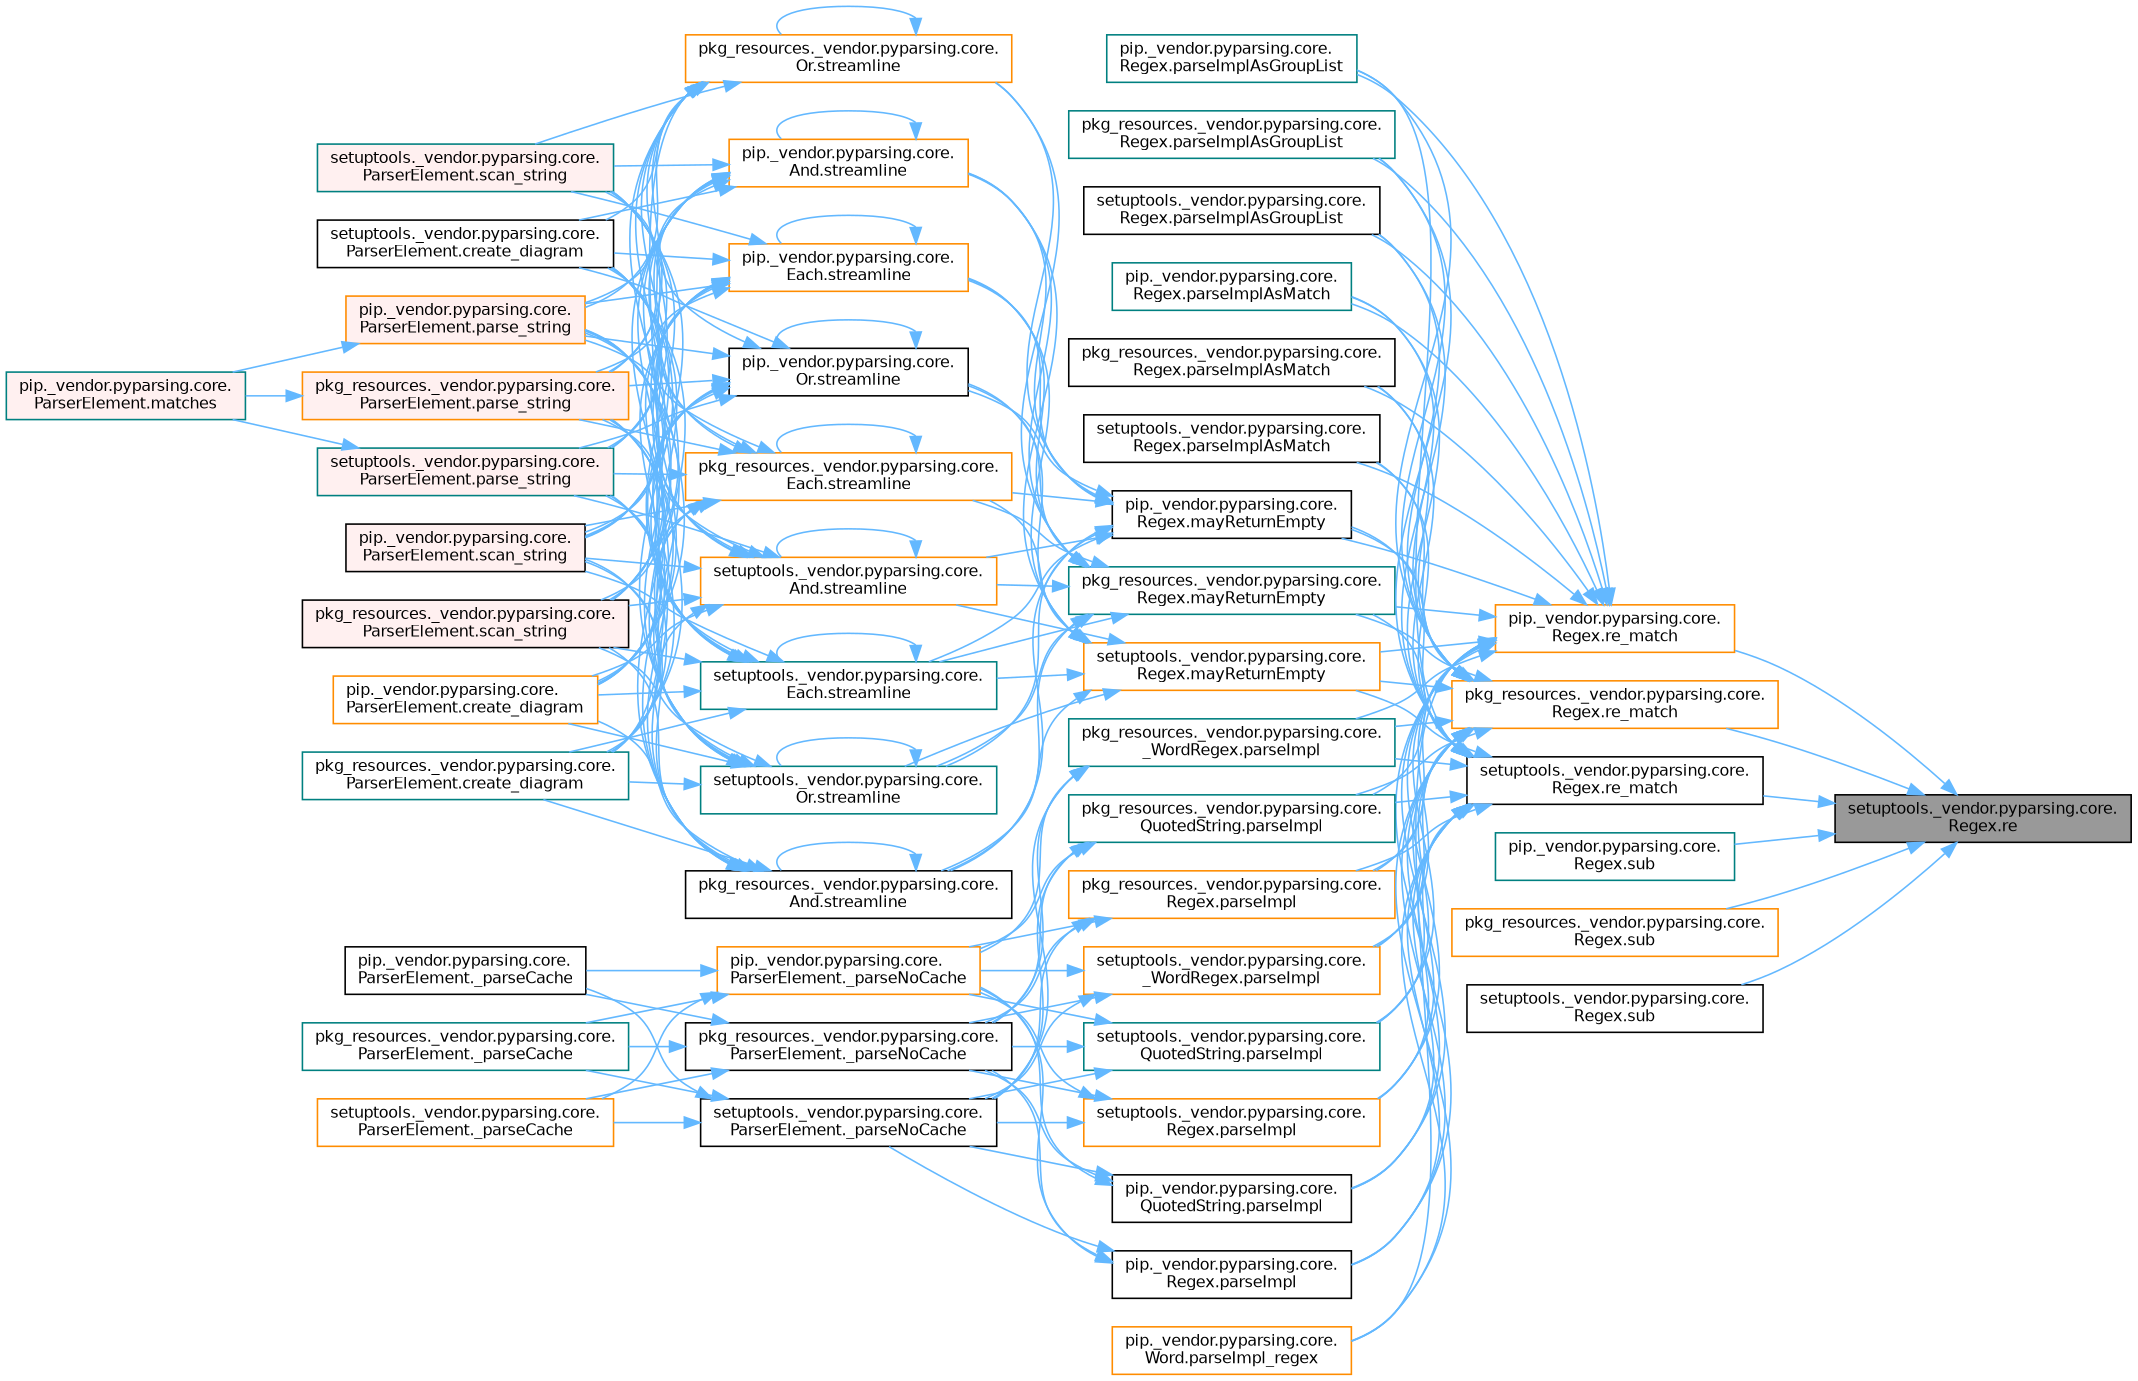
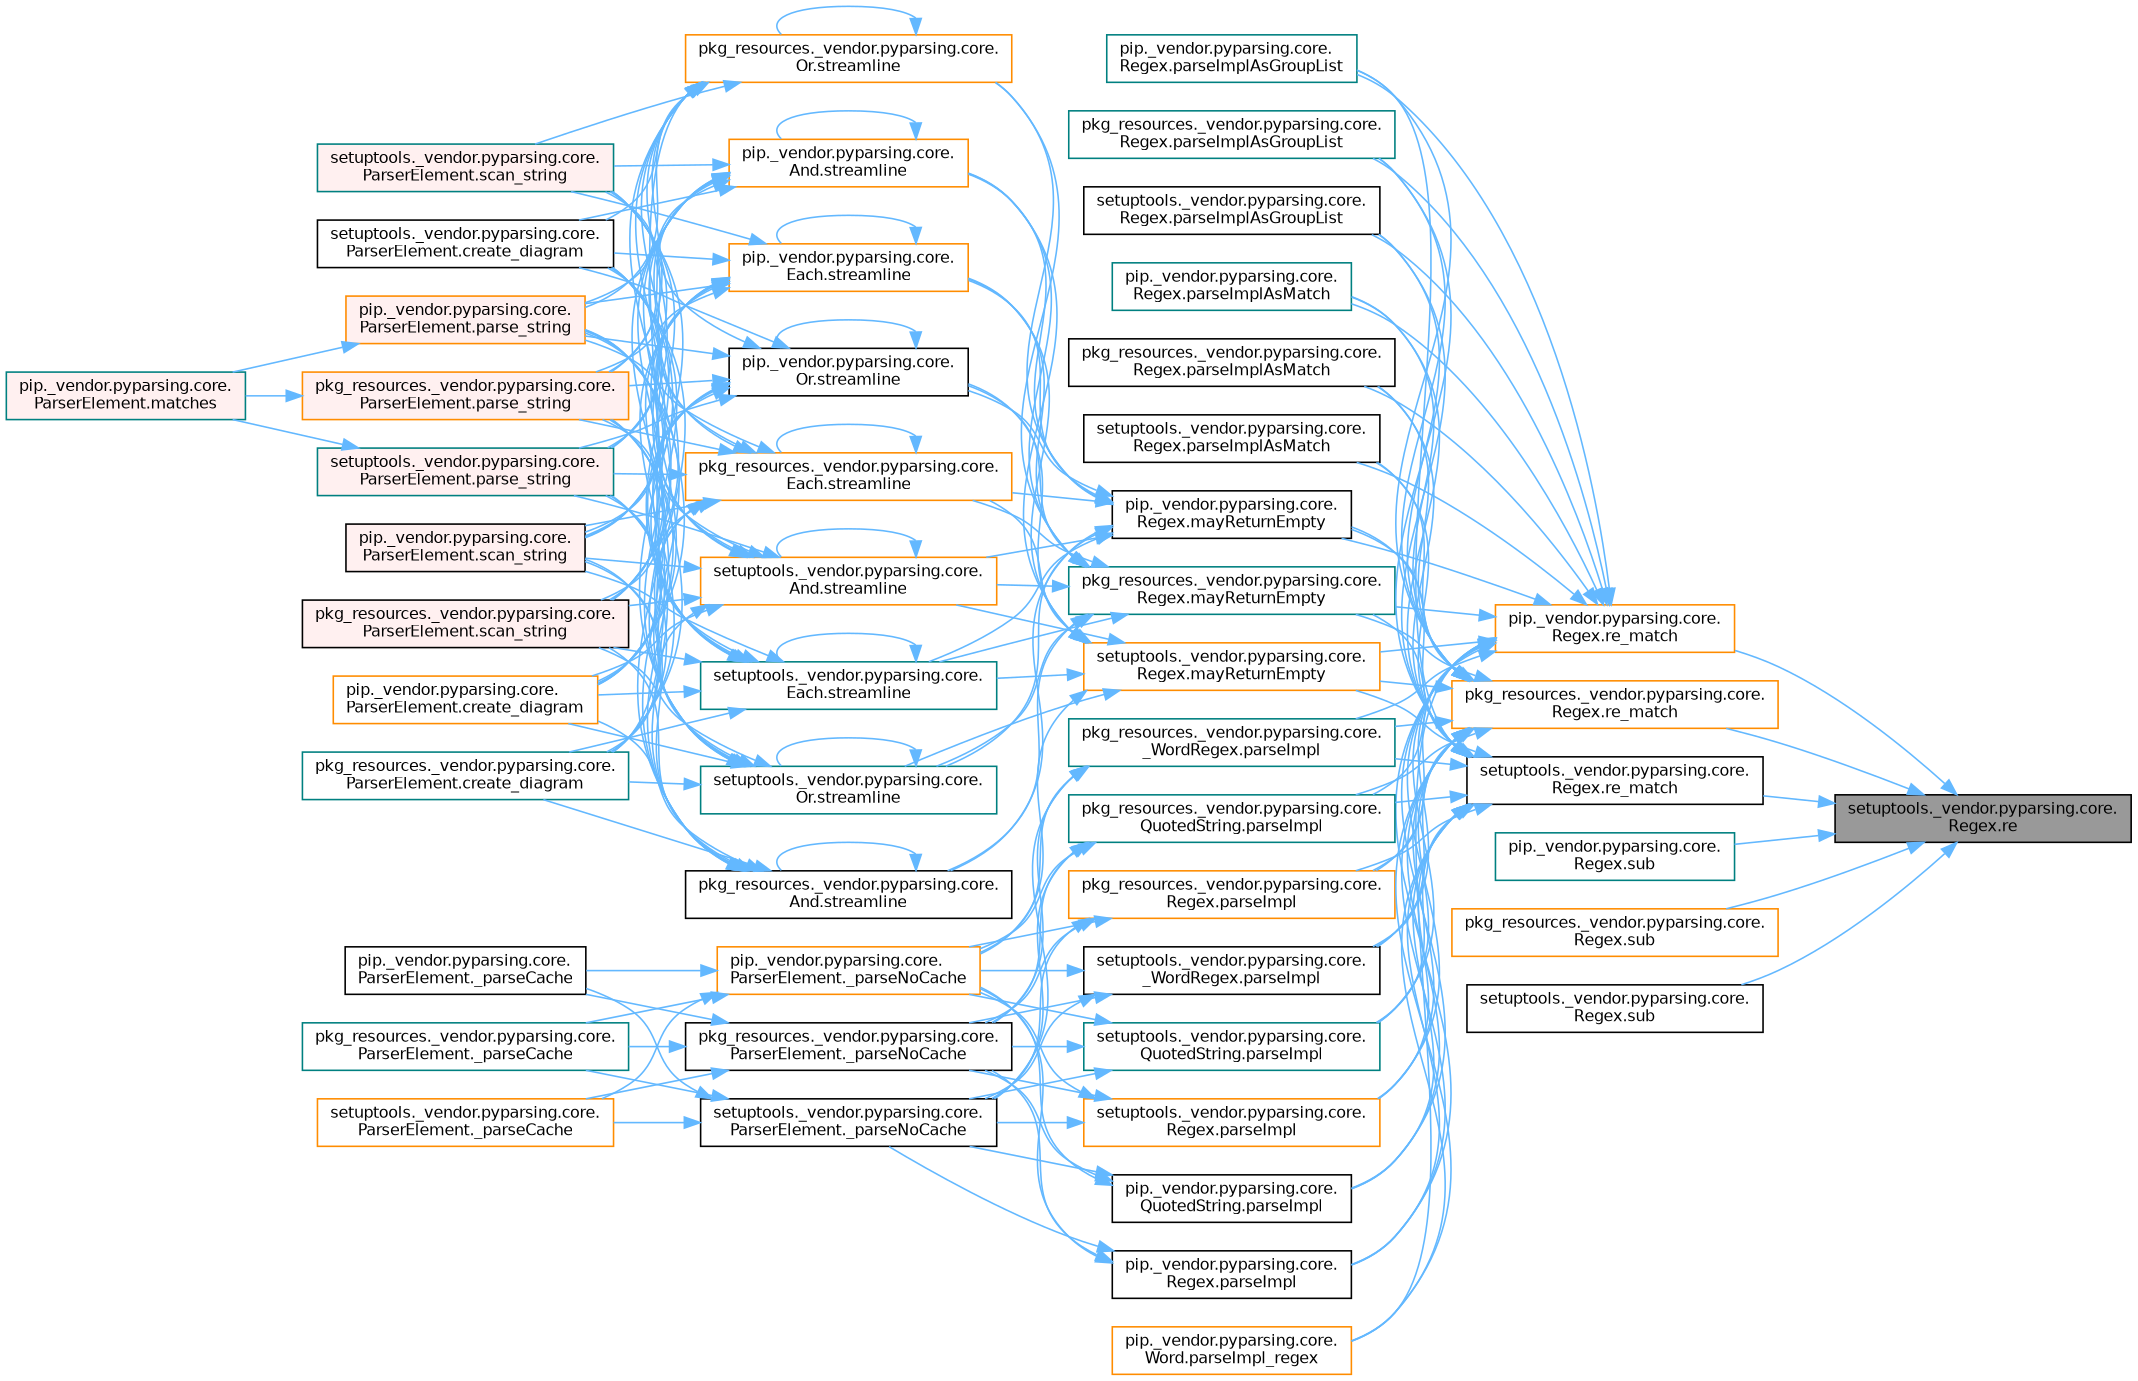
(1030, 801) -> (1042, 834)
(1232, 971) -> (1232, 971)
